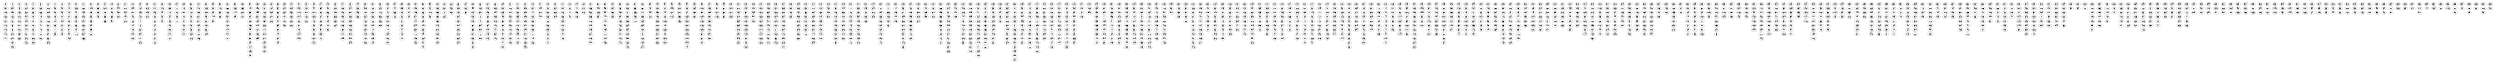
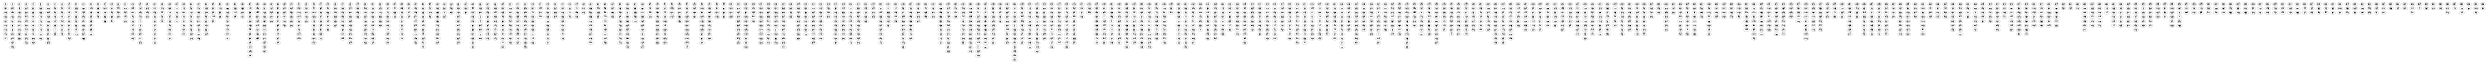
none -> (2100, 4)
none -> (1179, 21)
